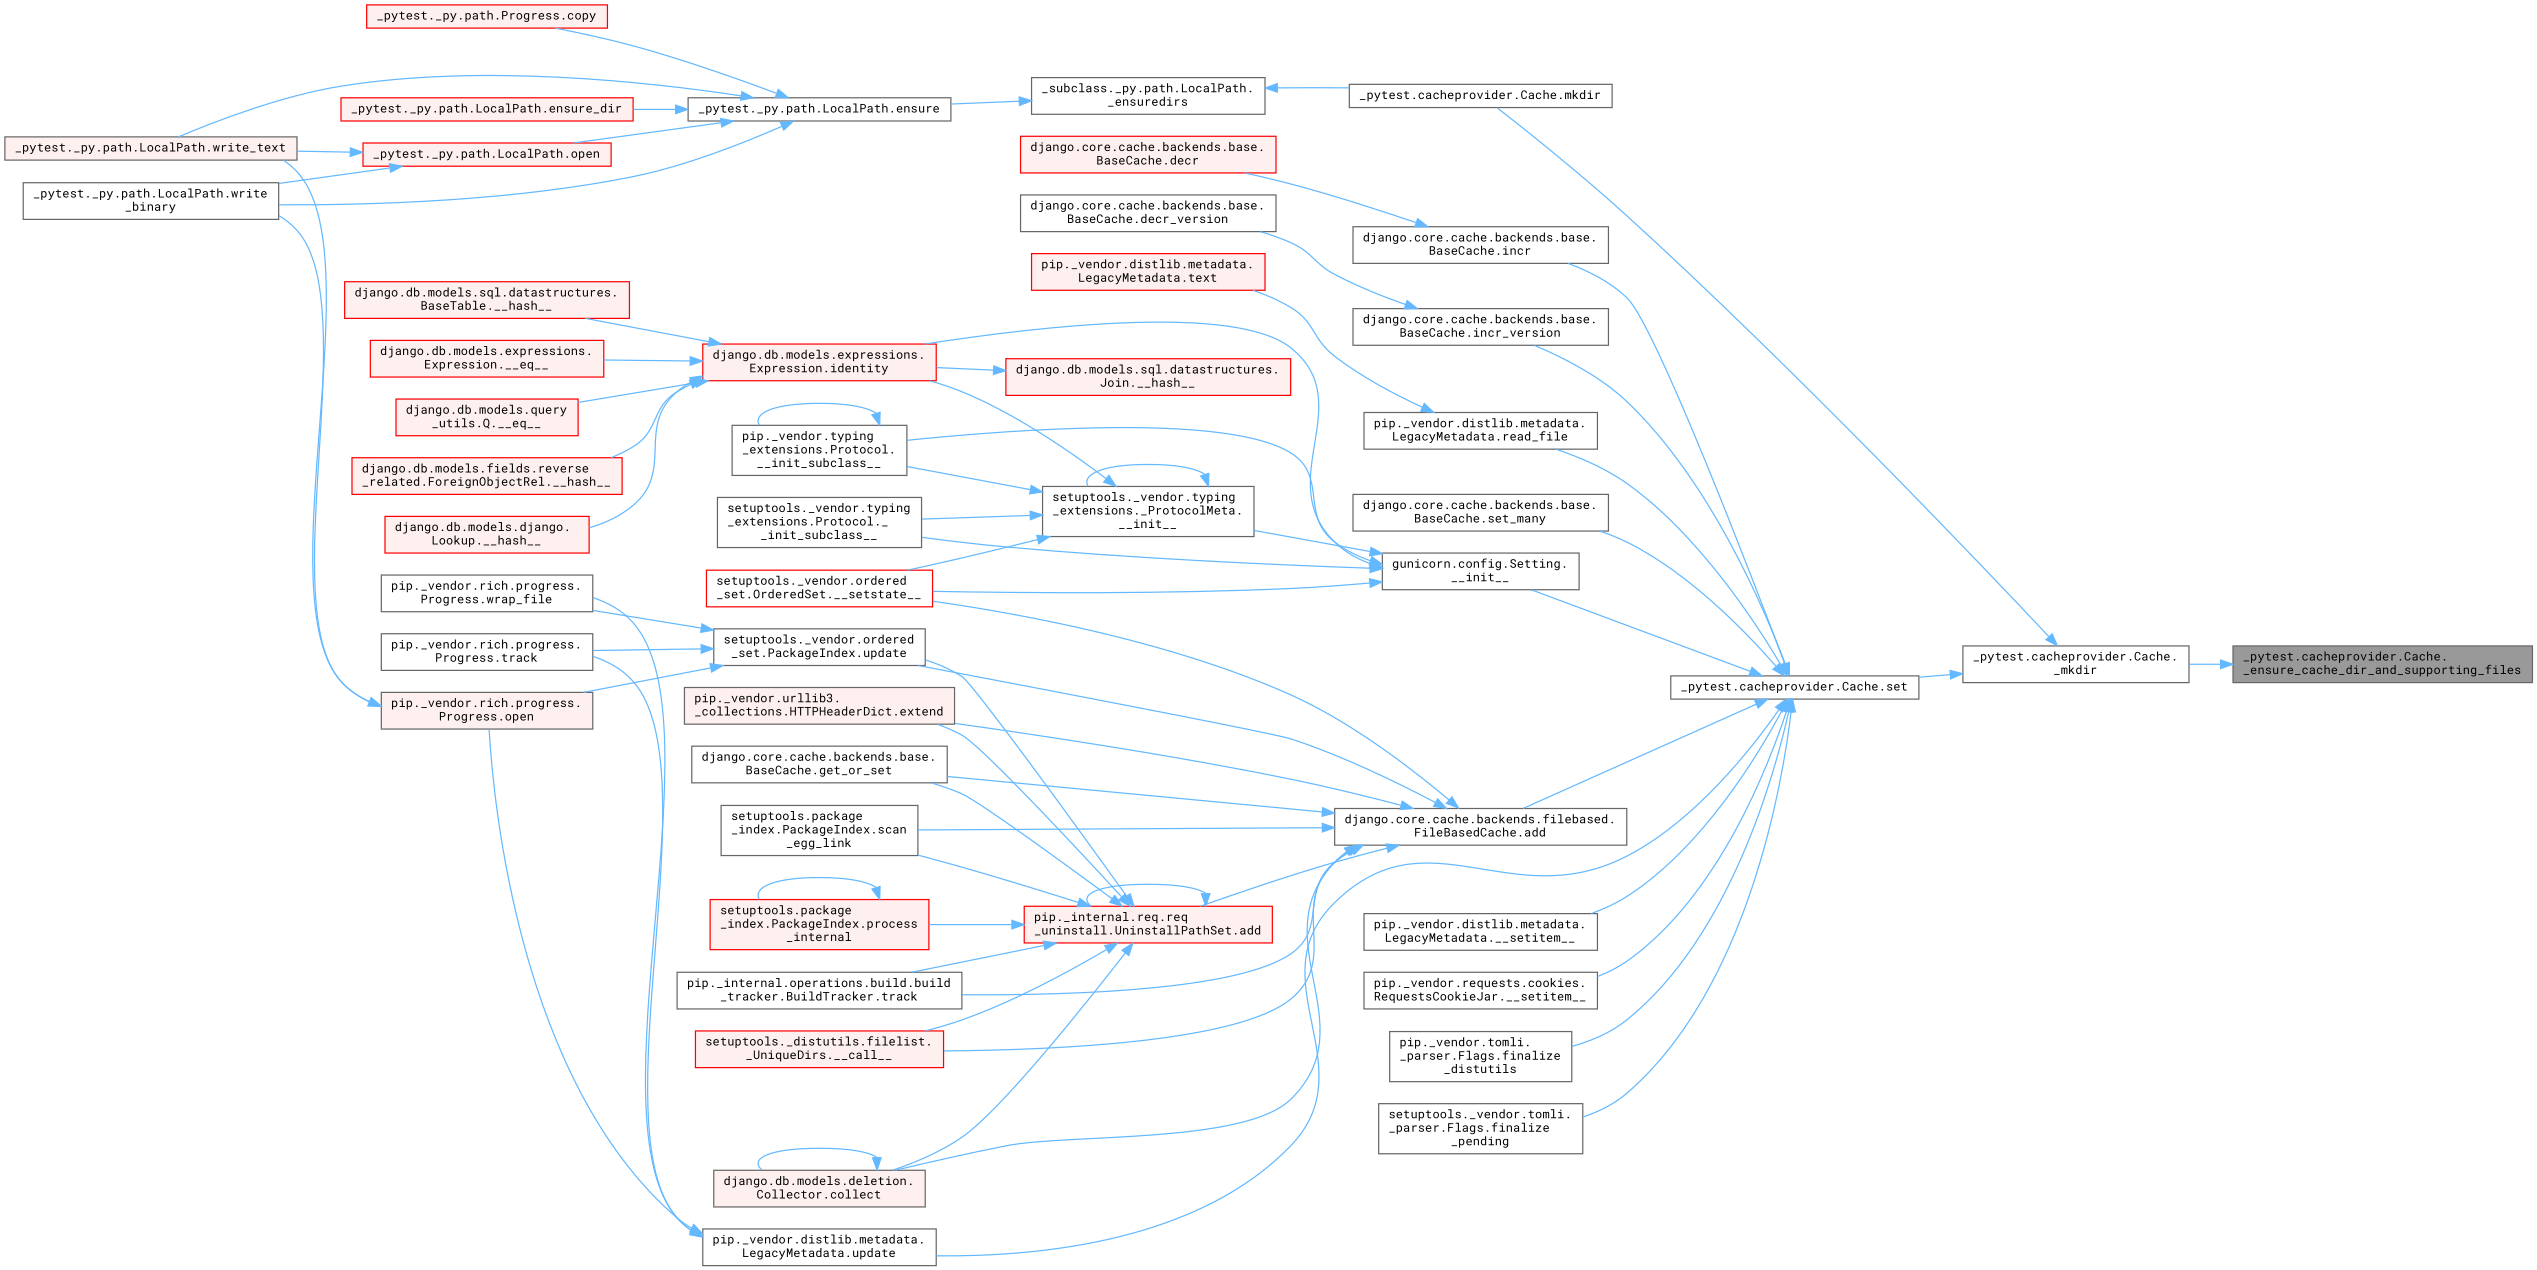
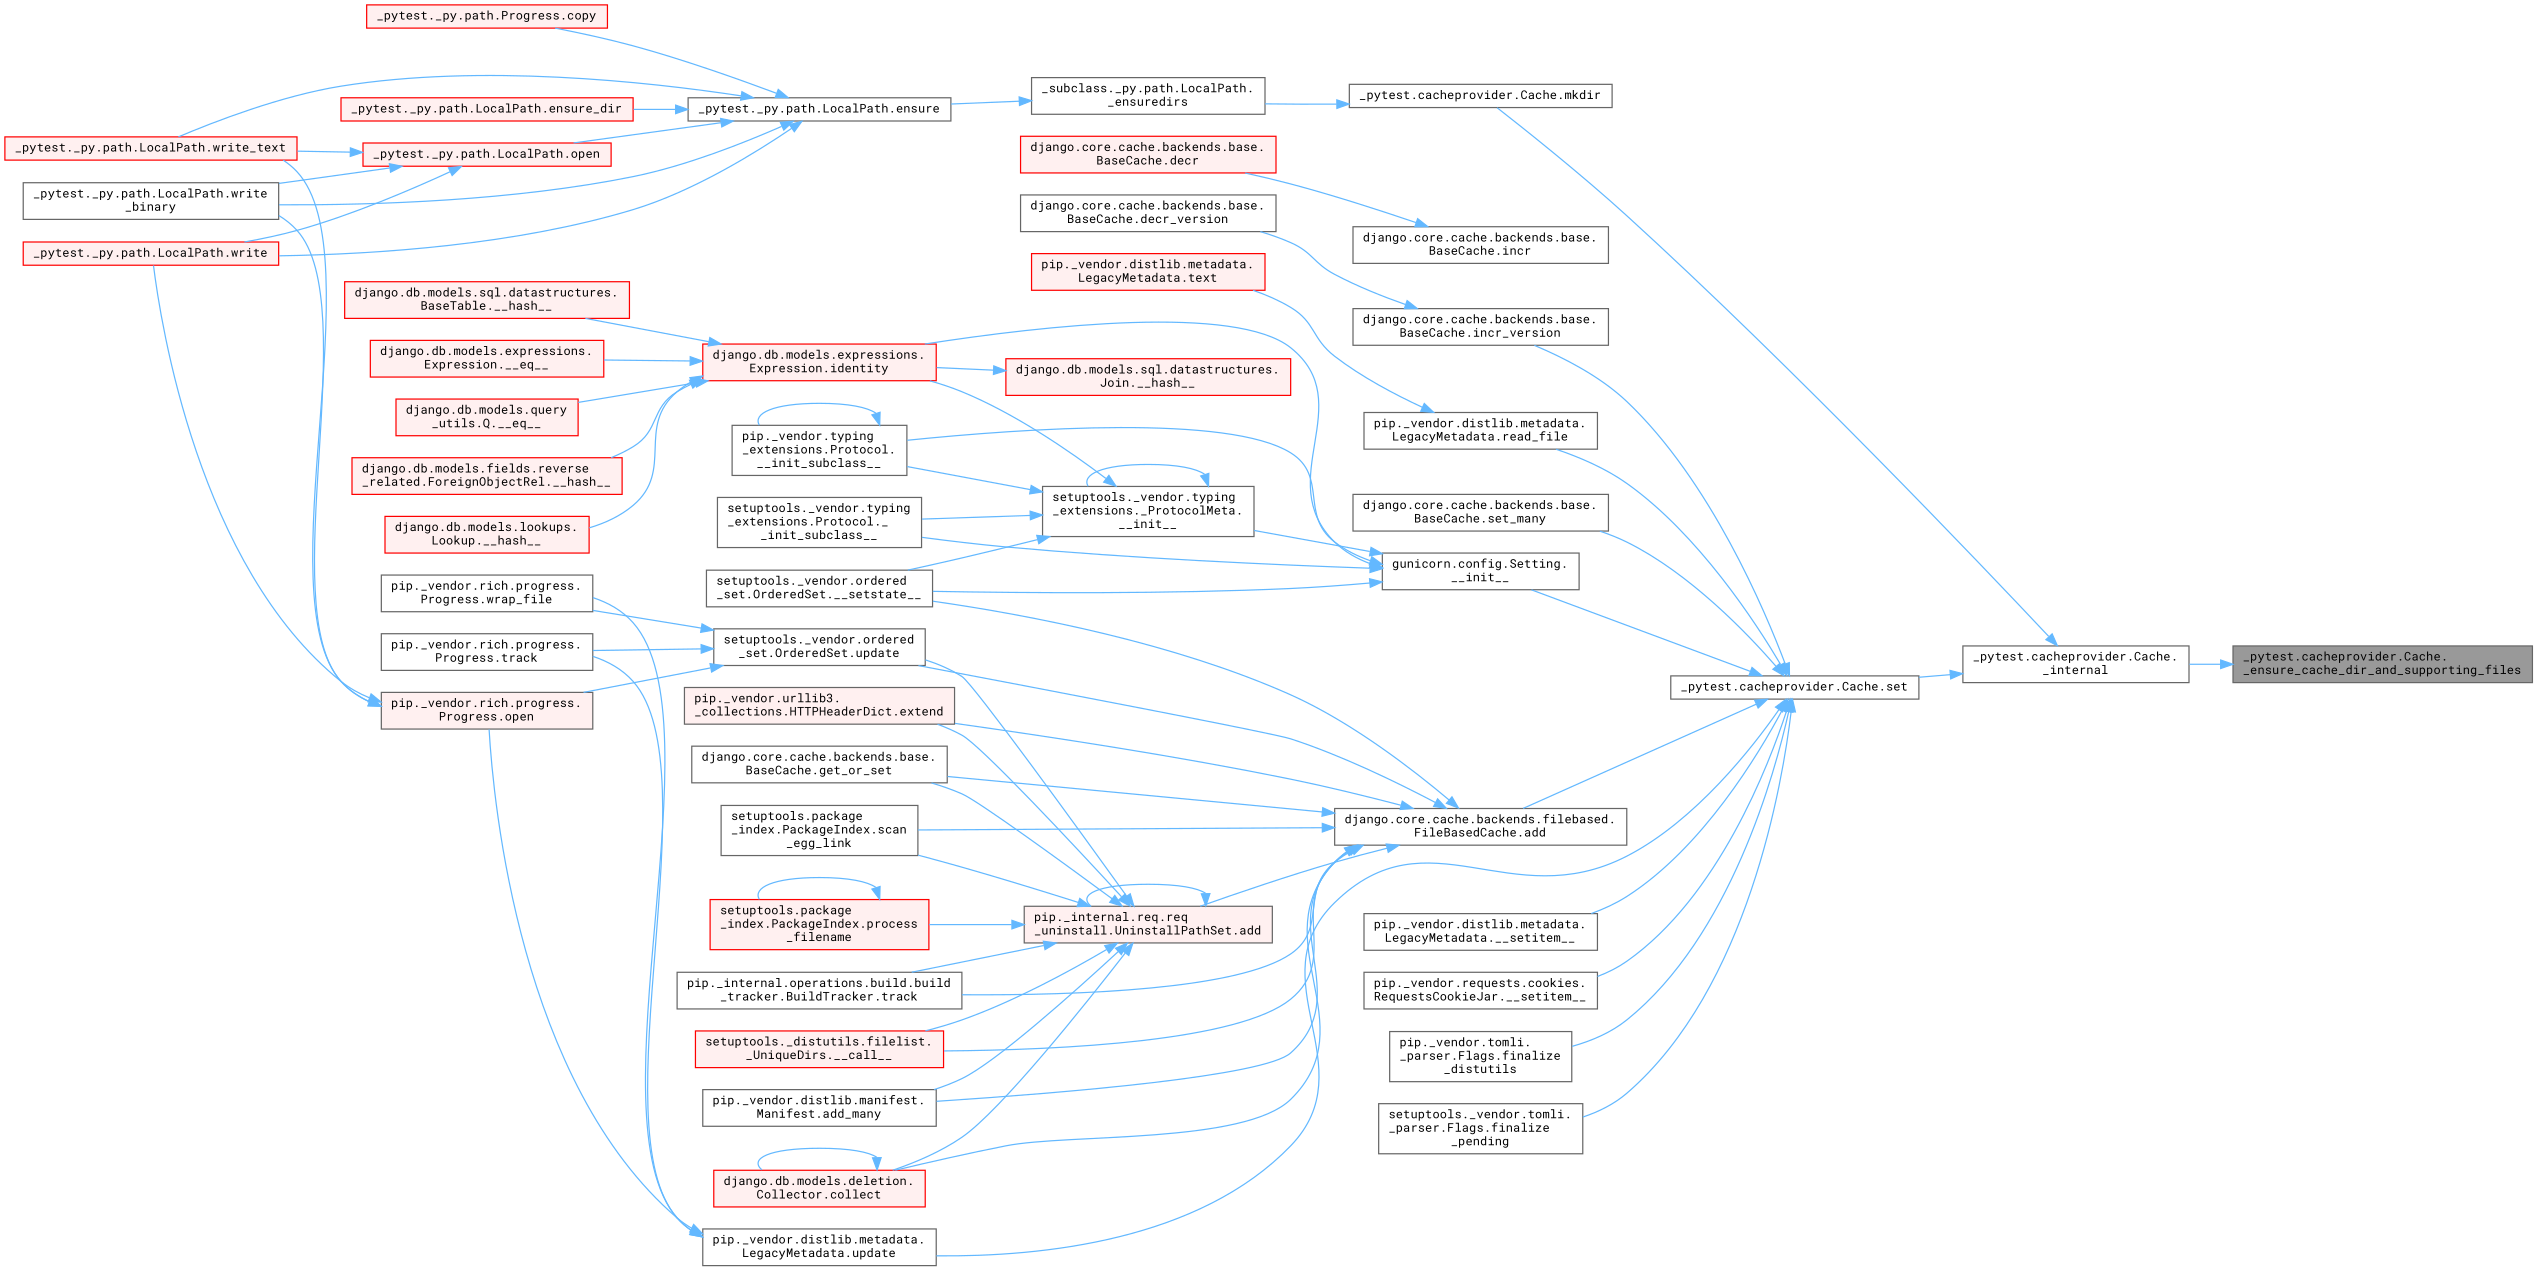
(1313, 88) -> (1301, 104)
(151, 148) -> (151, 148)
none -> (151, 254)
(1699, 446) -> none
(487, 535) -> (487, 535)
(820, 588) -> (820, 588)
(820, 647) -> (820, 647)
(2076, 664) -> (2076, 664)
(820, 925) -> (820, 925)
(1148, 925) -> (1148, 925)
none -> (820, 1108)
(820, 1189) -> (820, 1189)
